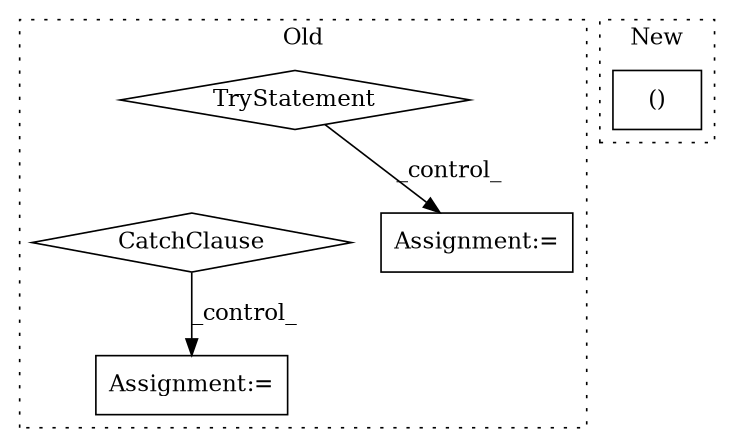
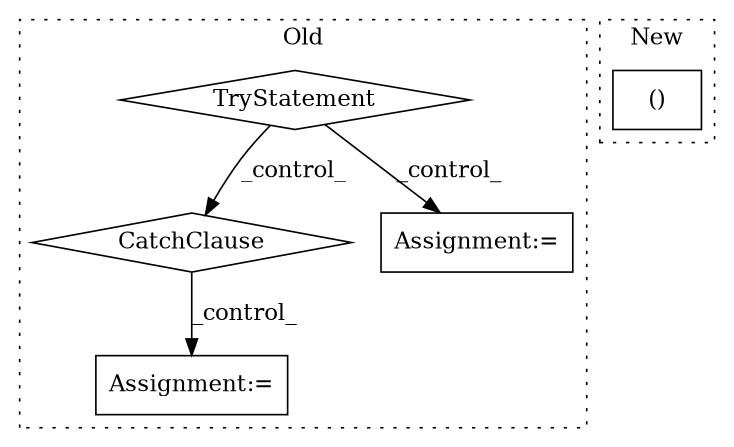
none -> (239, 161)
